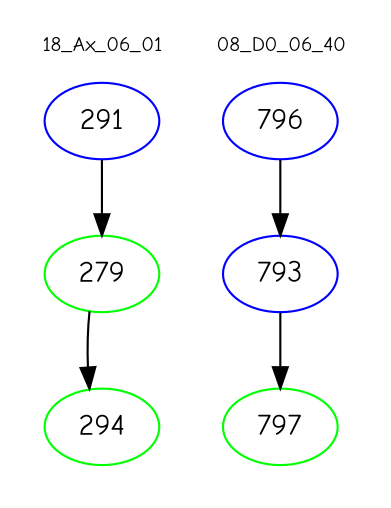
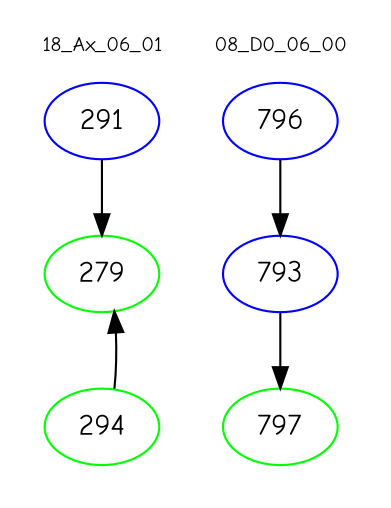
(281, 46) -> (281, 46)
(88, 339) -> (116, 361)
